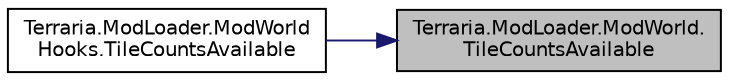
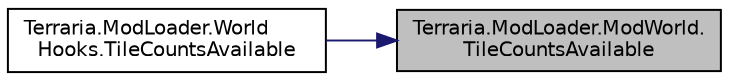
(167, 40) -> (167, 40)
